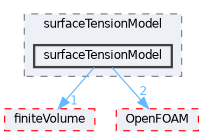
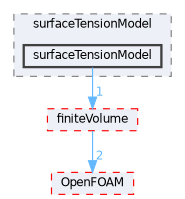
(126, 84) -> (93, 146)
